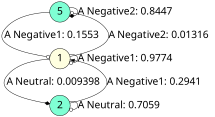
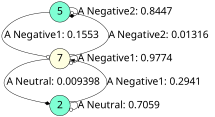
(60, 59) -> (60, 59)
